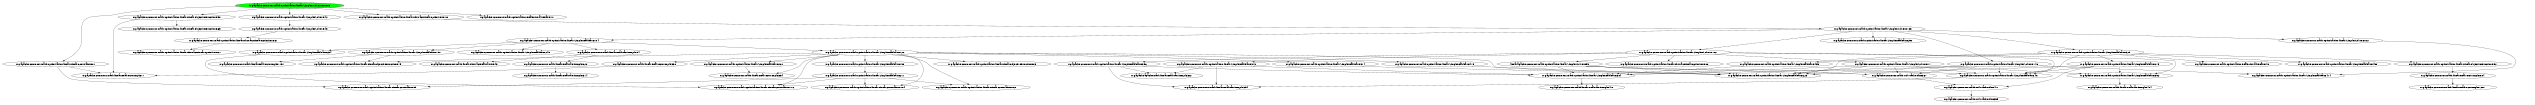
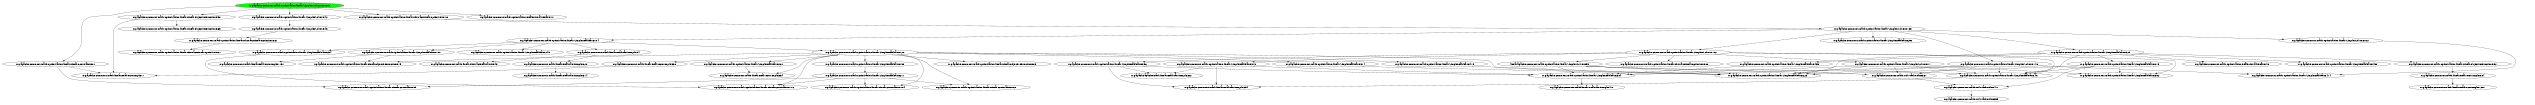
(2120, 87) -> none
